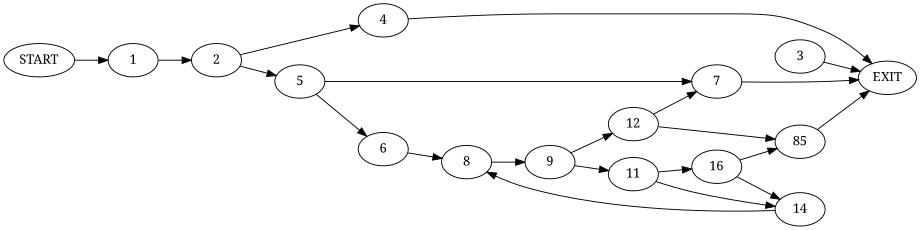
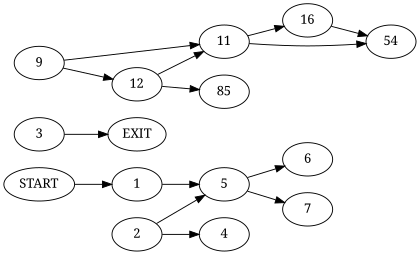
(642, 14) -> none
(170, 60) -> (176, 184)
(796, 82) -> none
(671, 105) -> (176, 65)
(840, 113) -> none
(754, 156) -> none
(467, 162) -> none
(800, 209) -> (391, 42)
